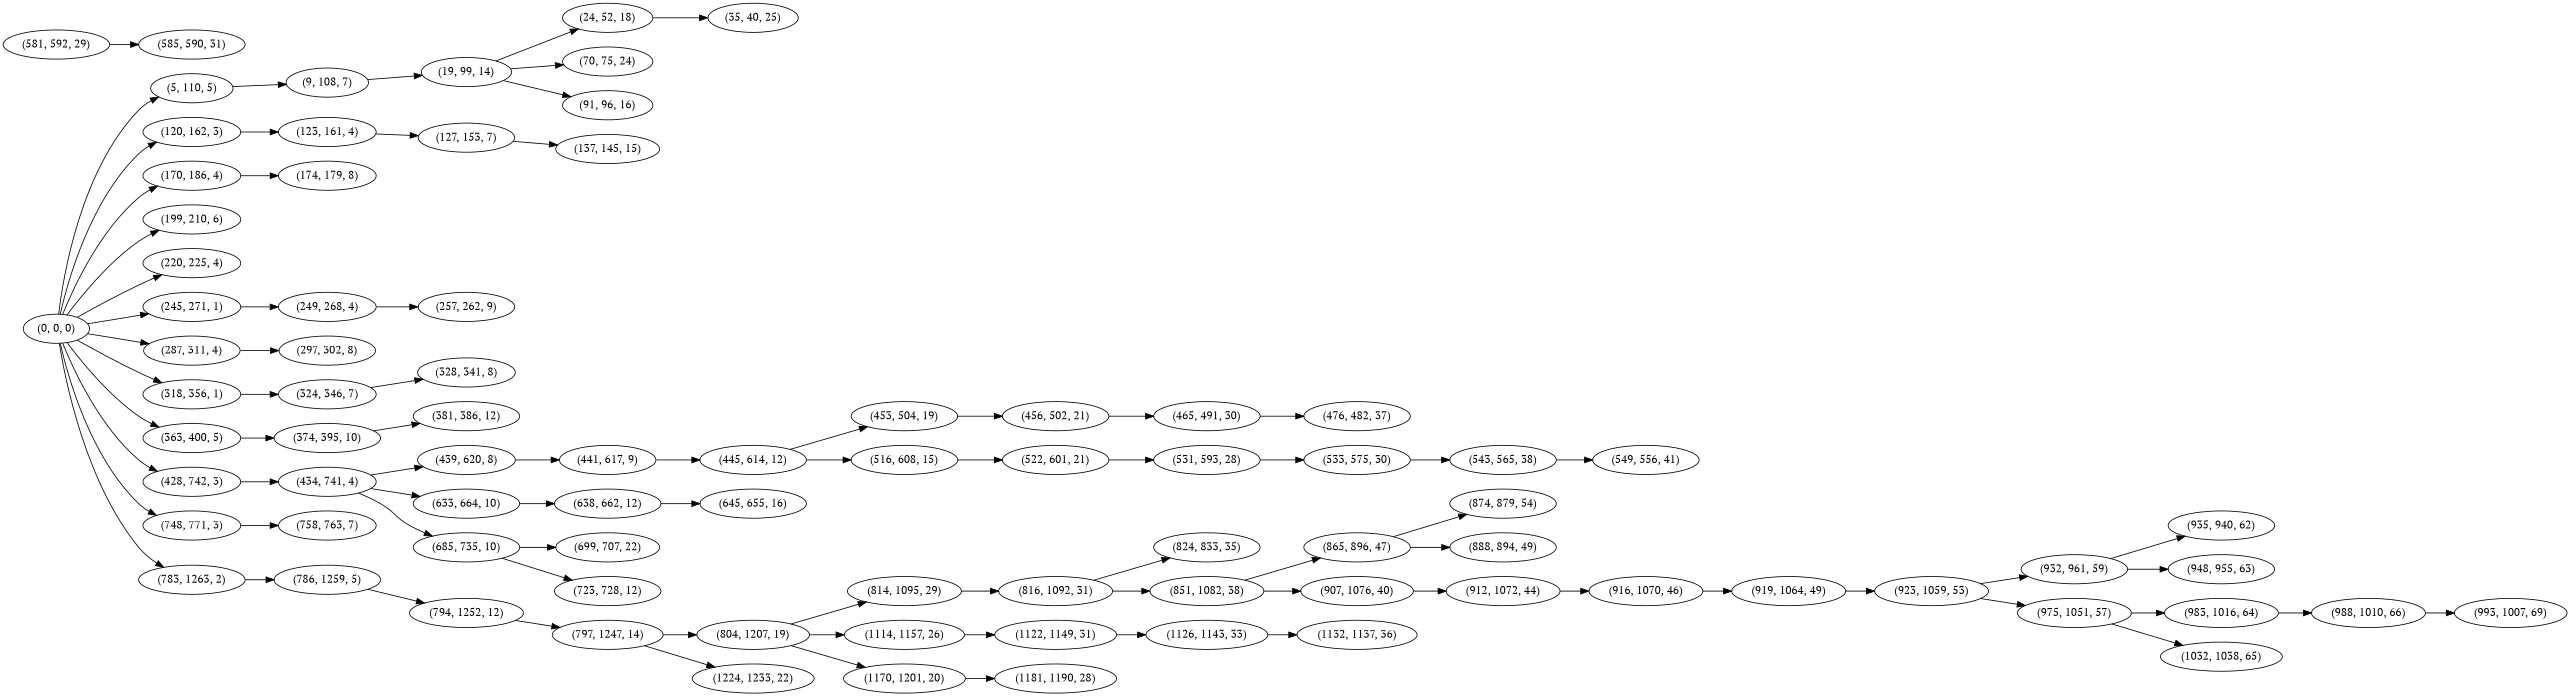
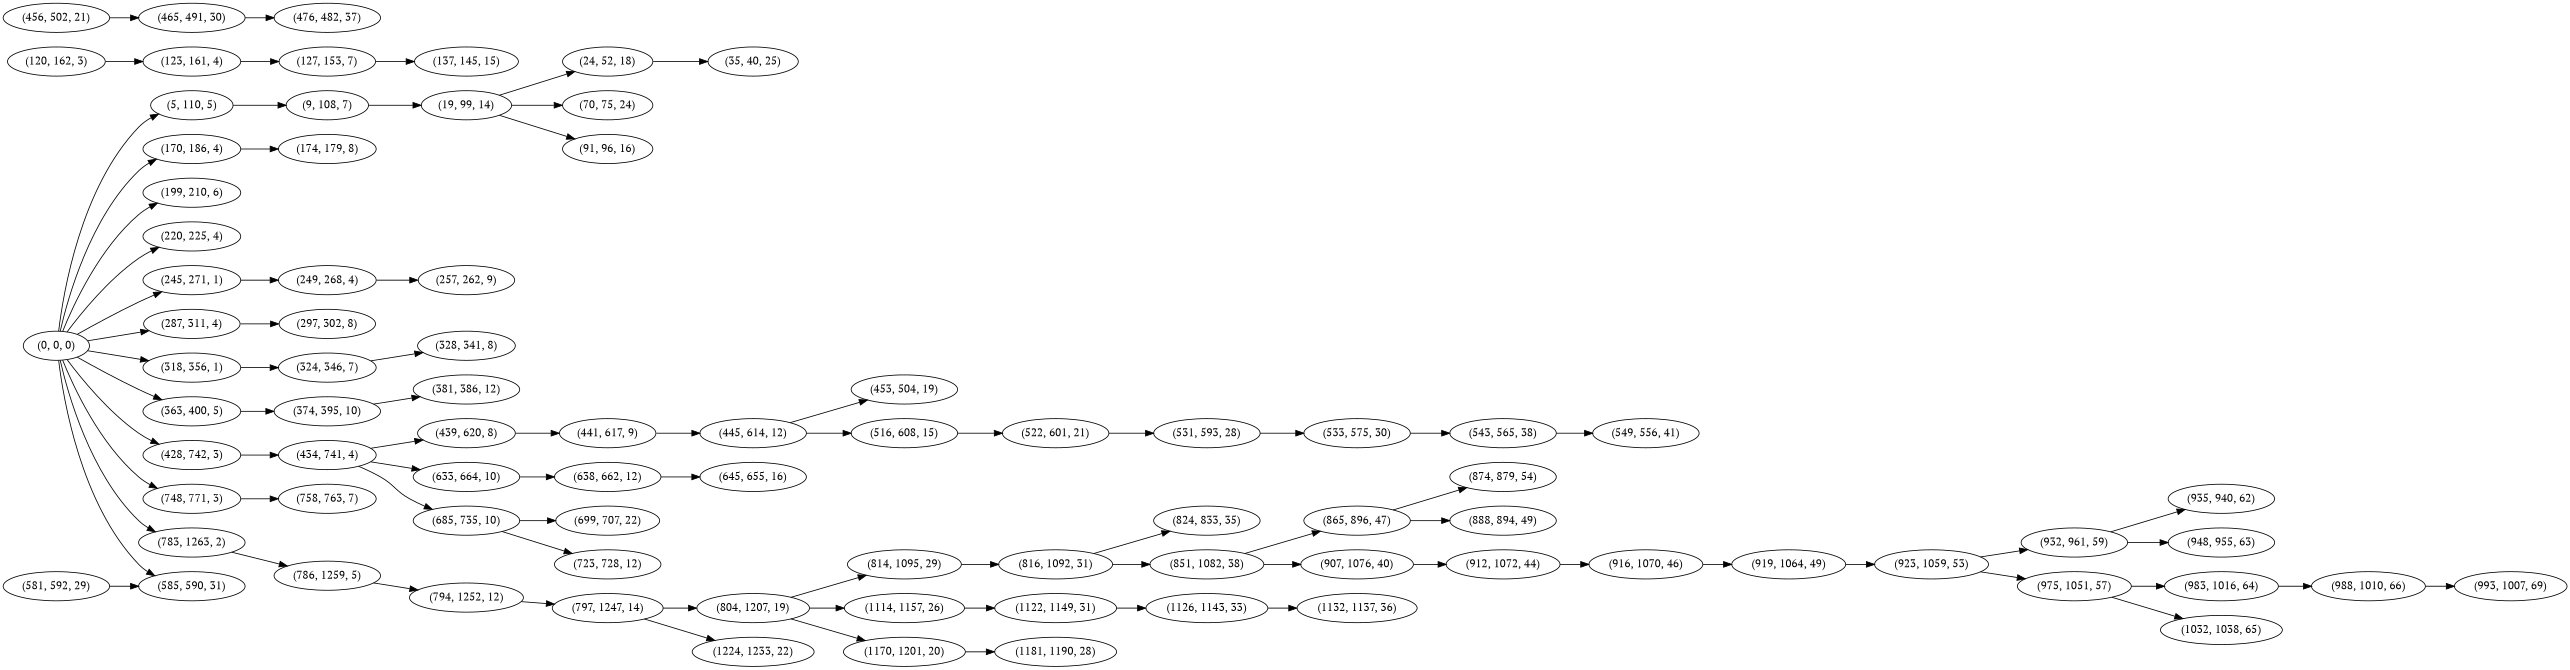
(92, 223) -> (86, 474)
(976, 416) -> none
